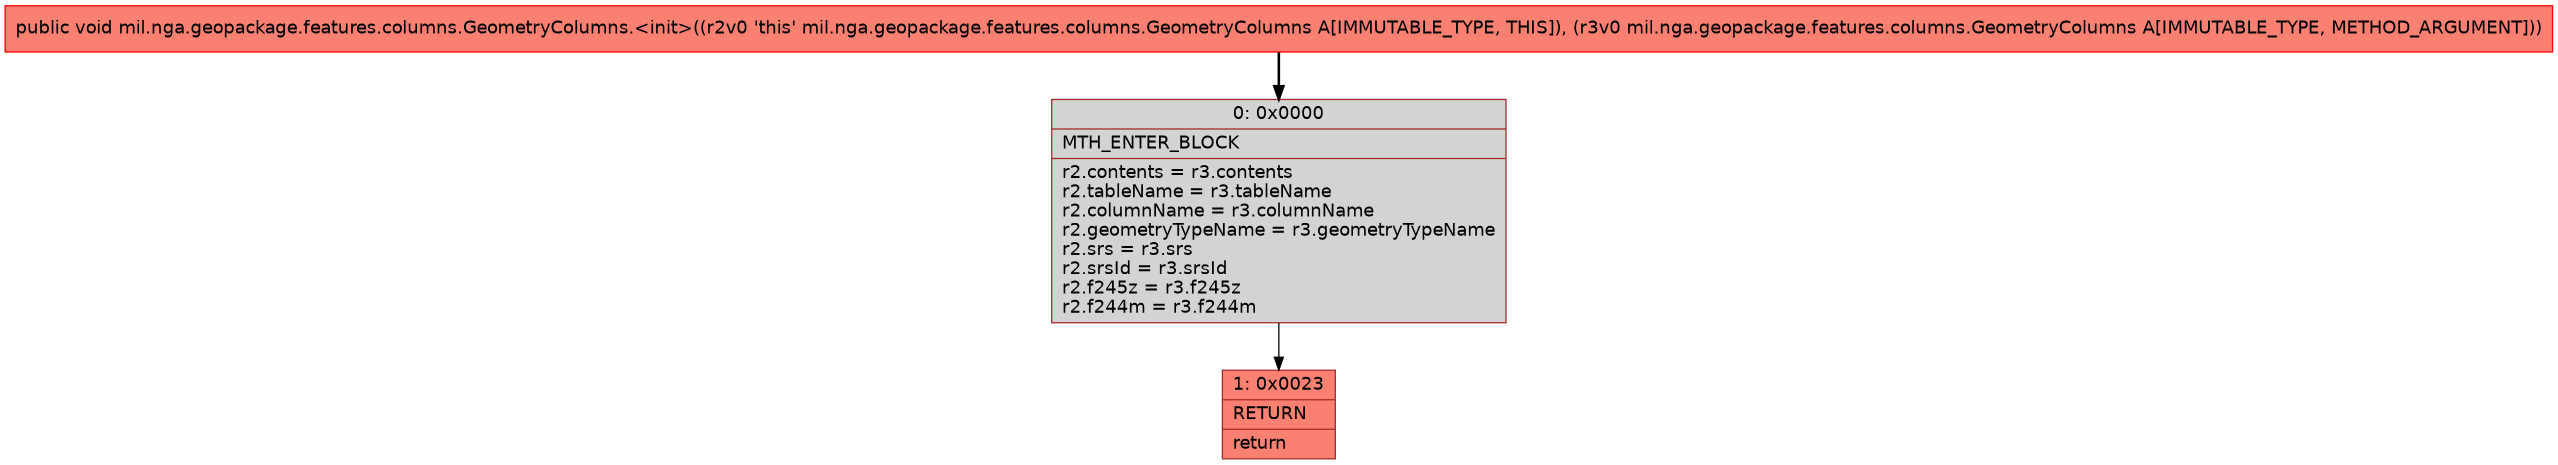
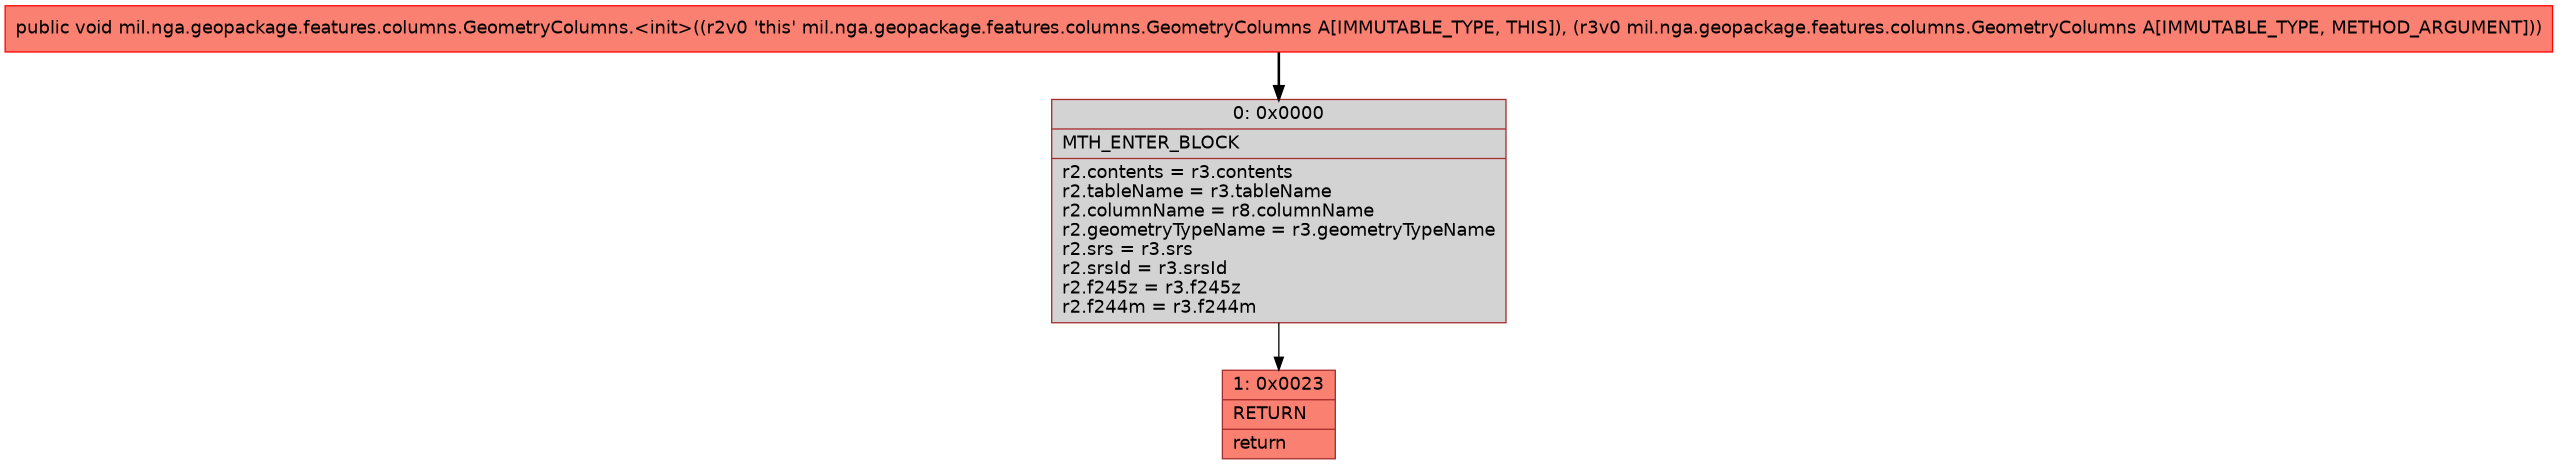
(1219, 211) -> (1219, 211)
